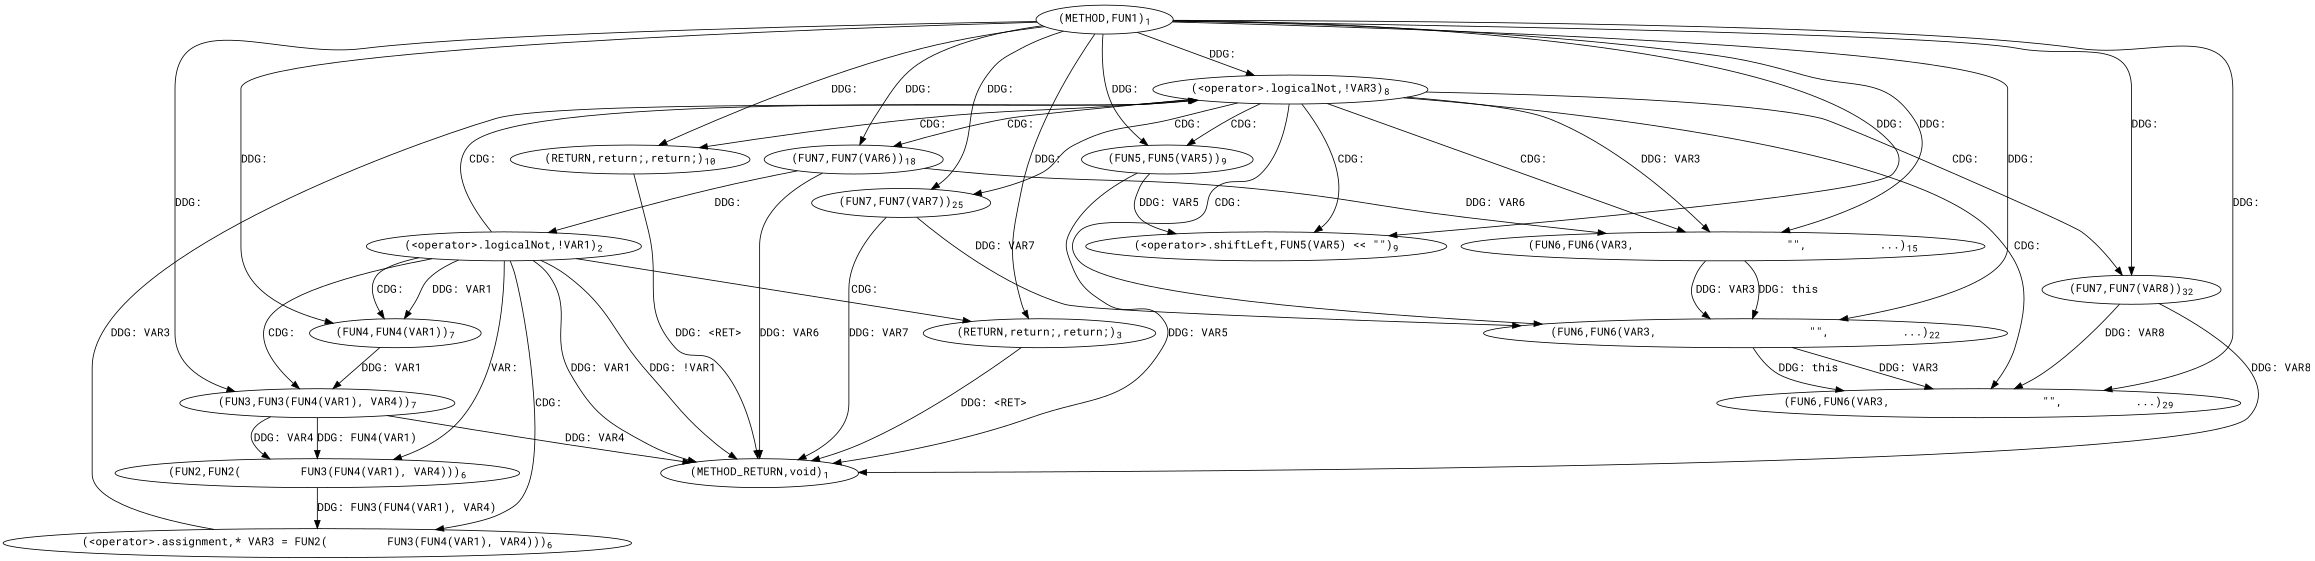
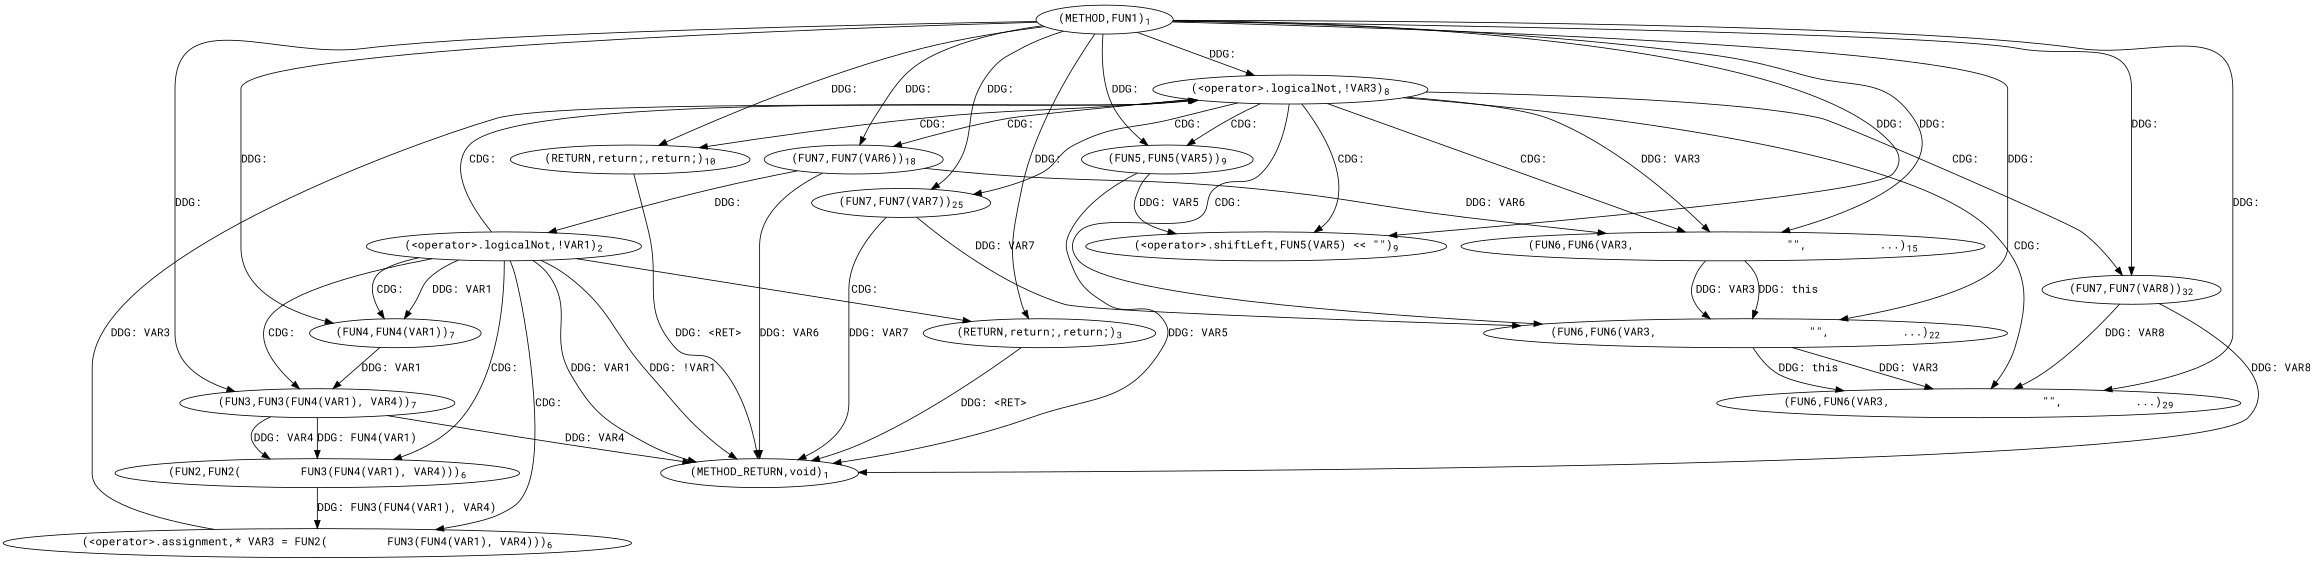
(508, 368) -> (508, 368)
